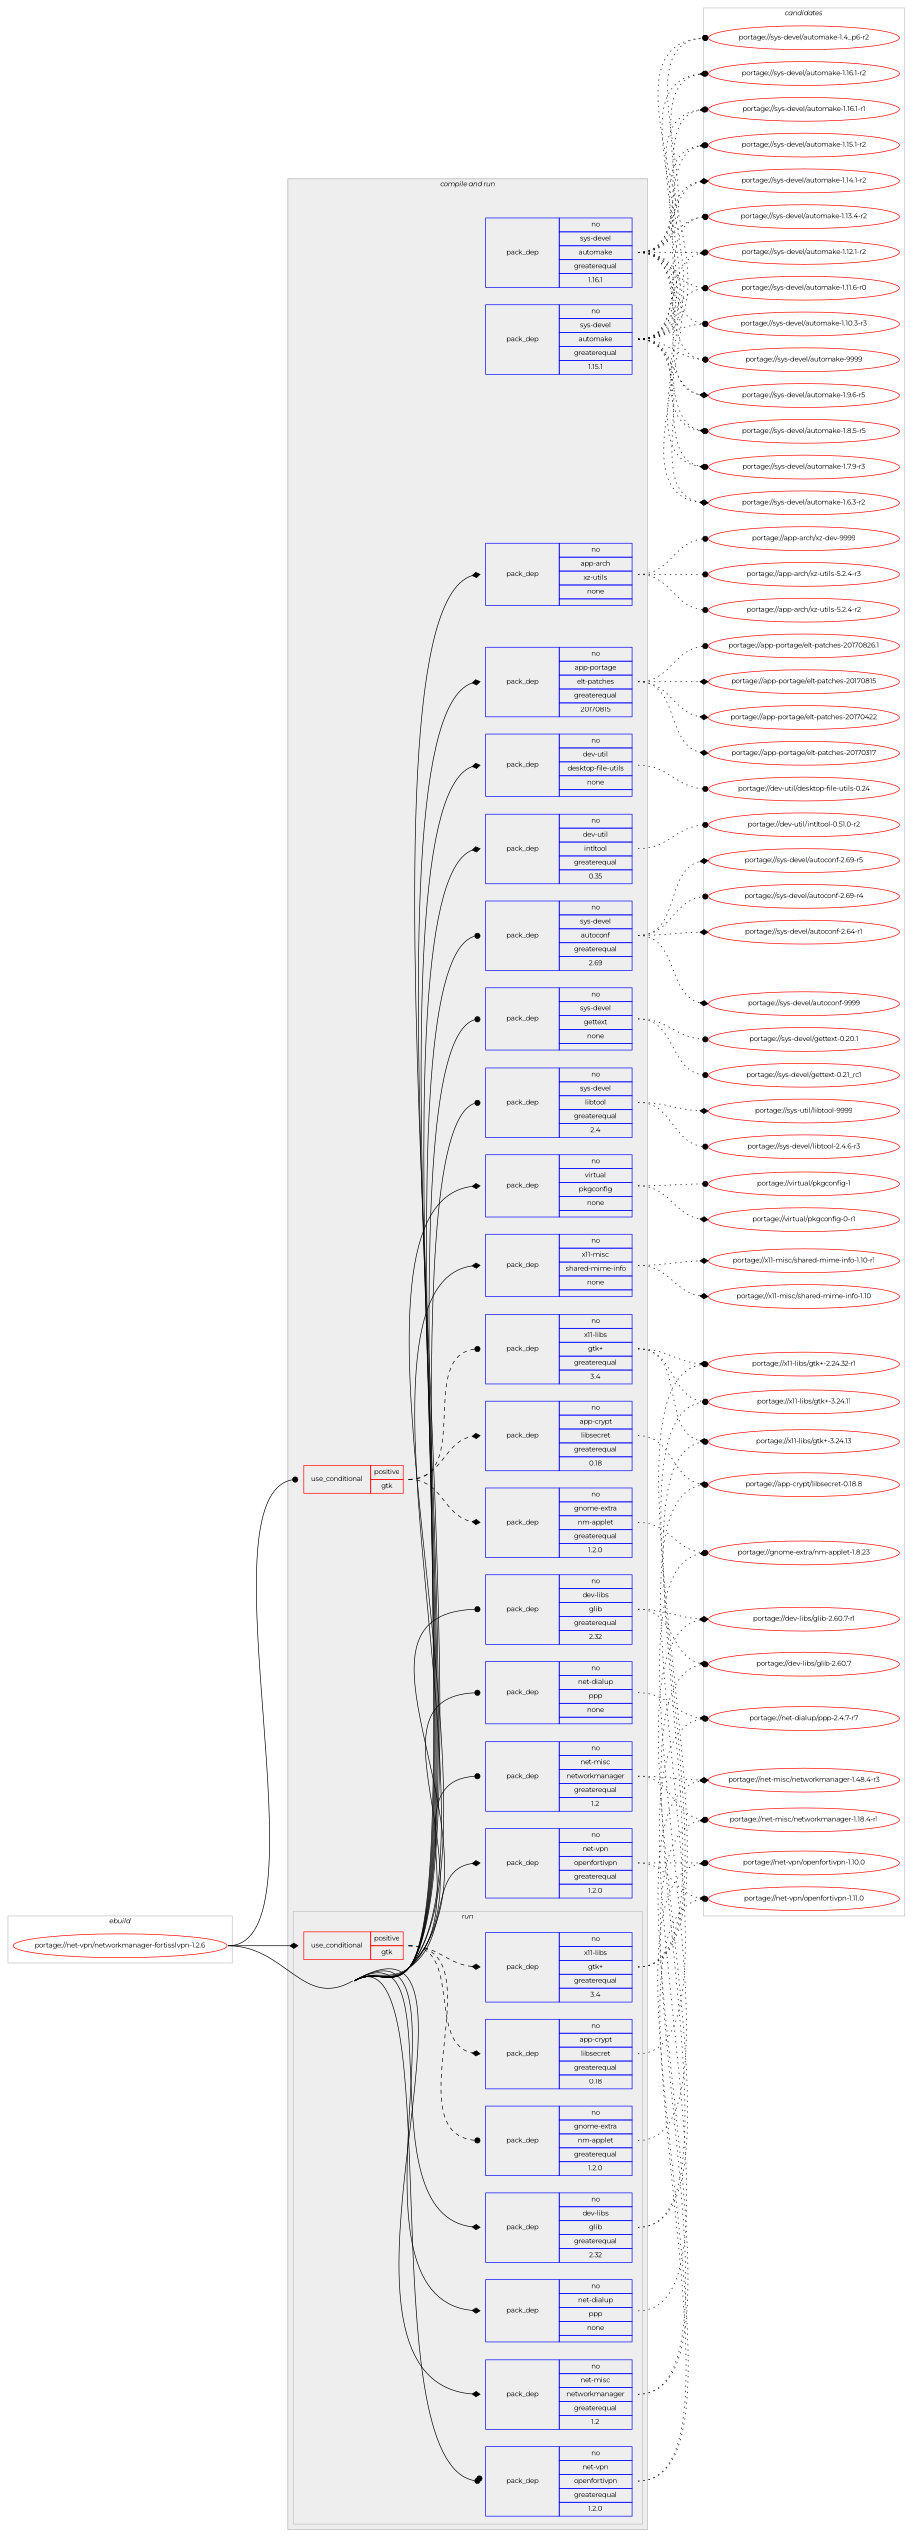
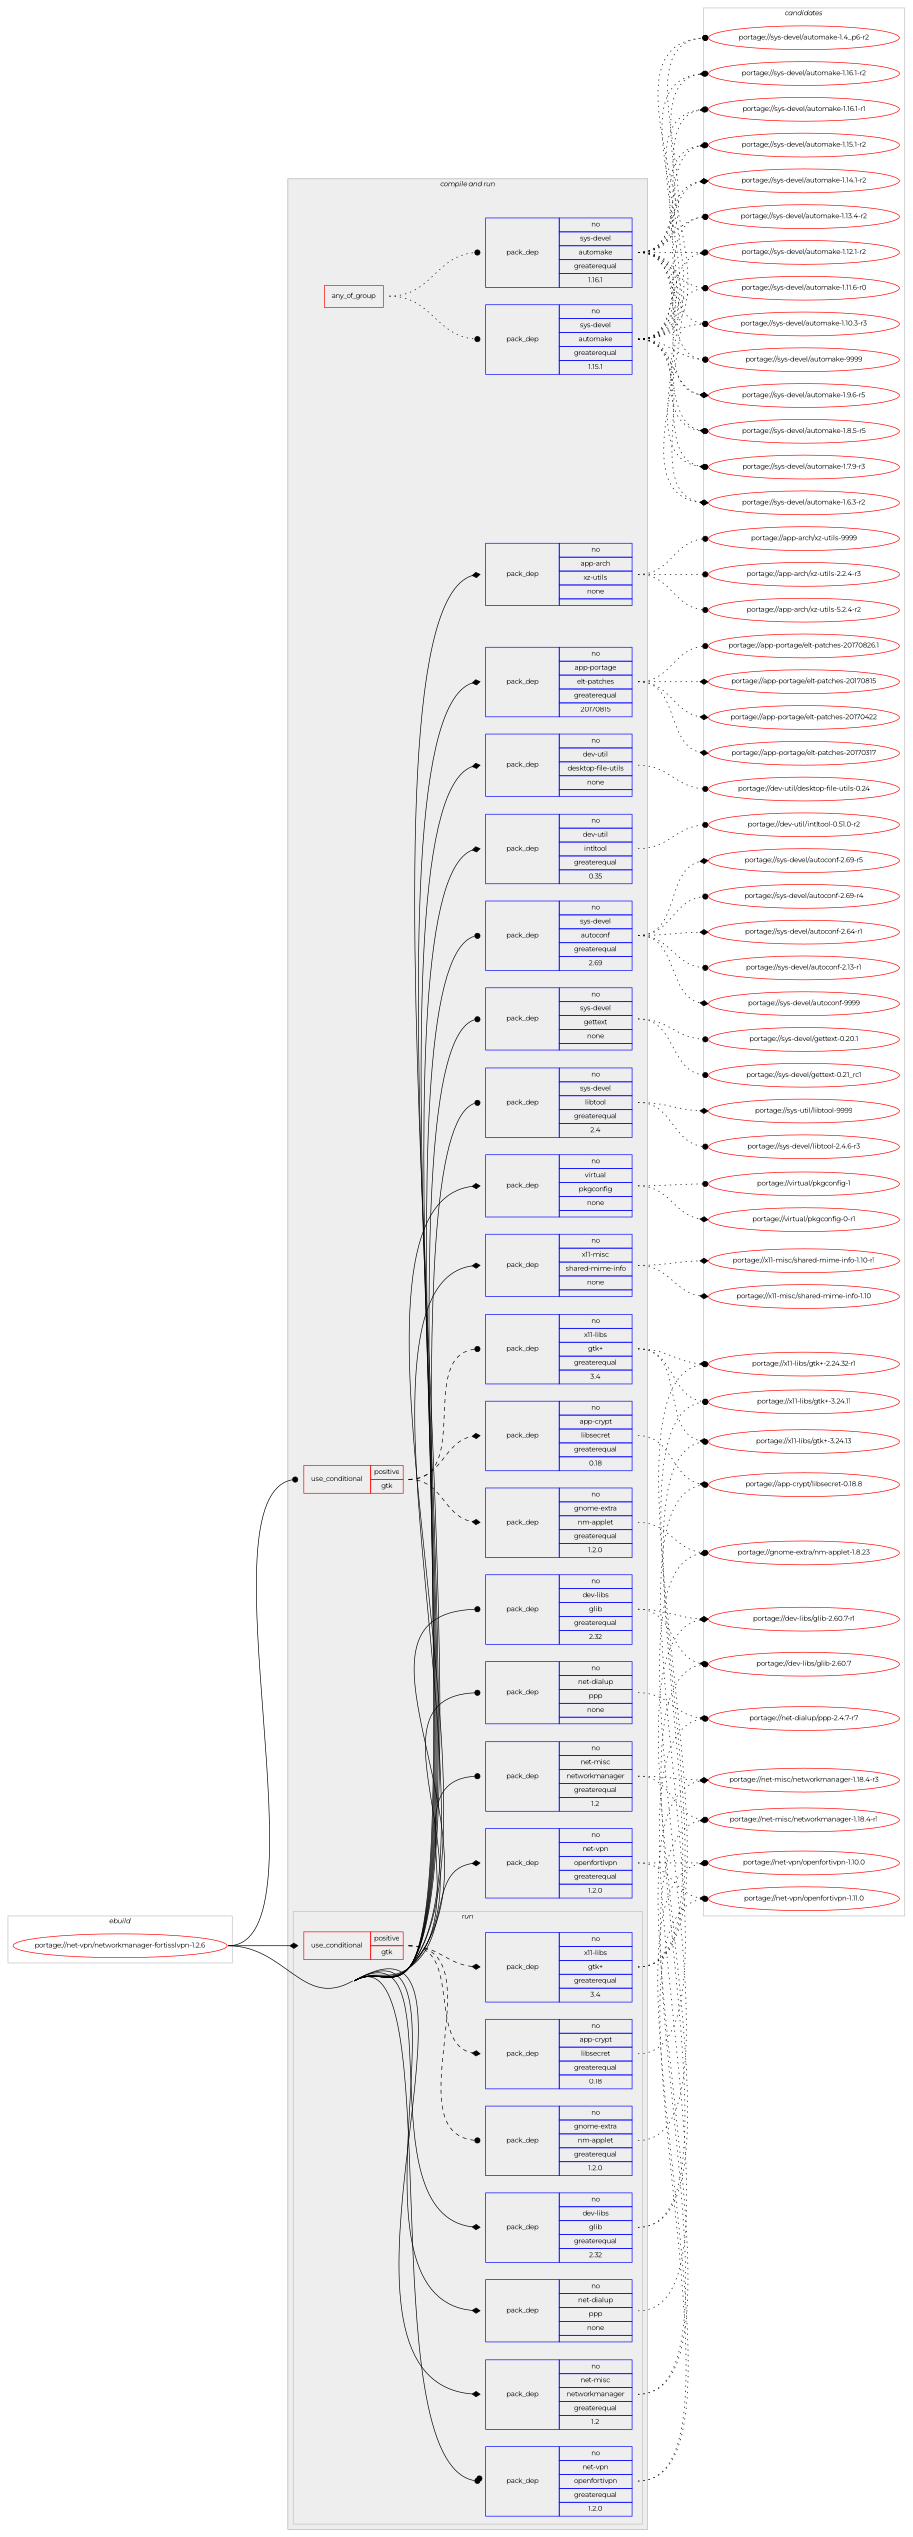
none -> (354, 296)
(804, 539) -> (804, 539)
(804, 574) -> (804, 574)
none -> (804, 968)
(804, 1780) -> (804, 1780)
